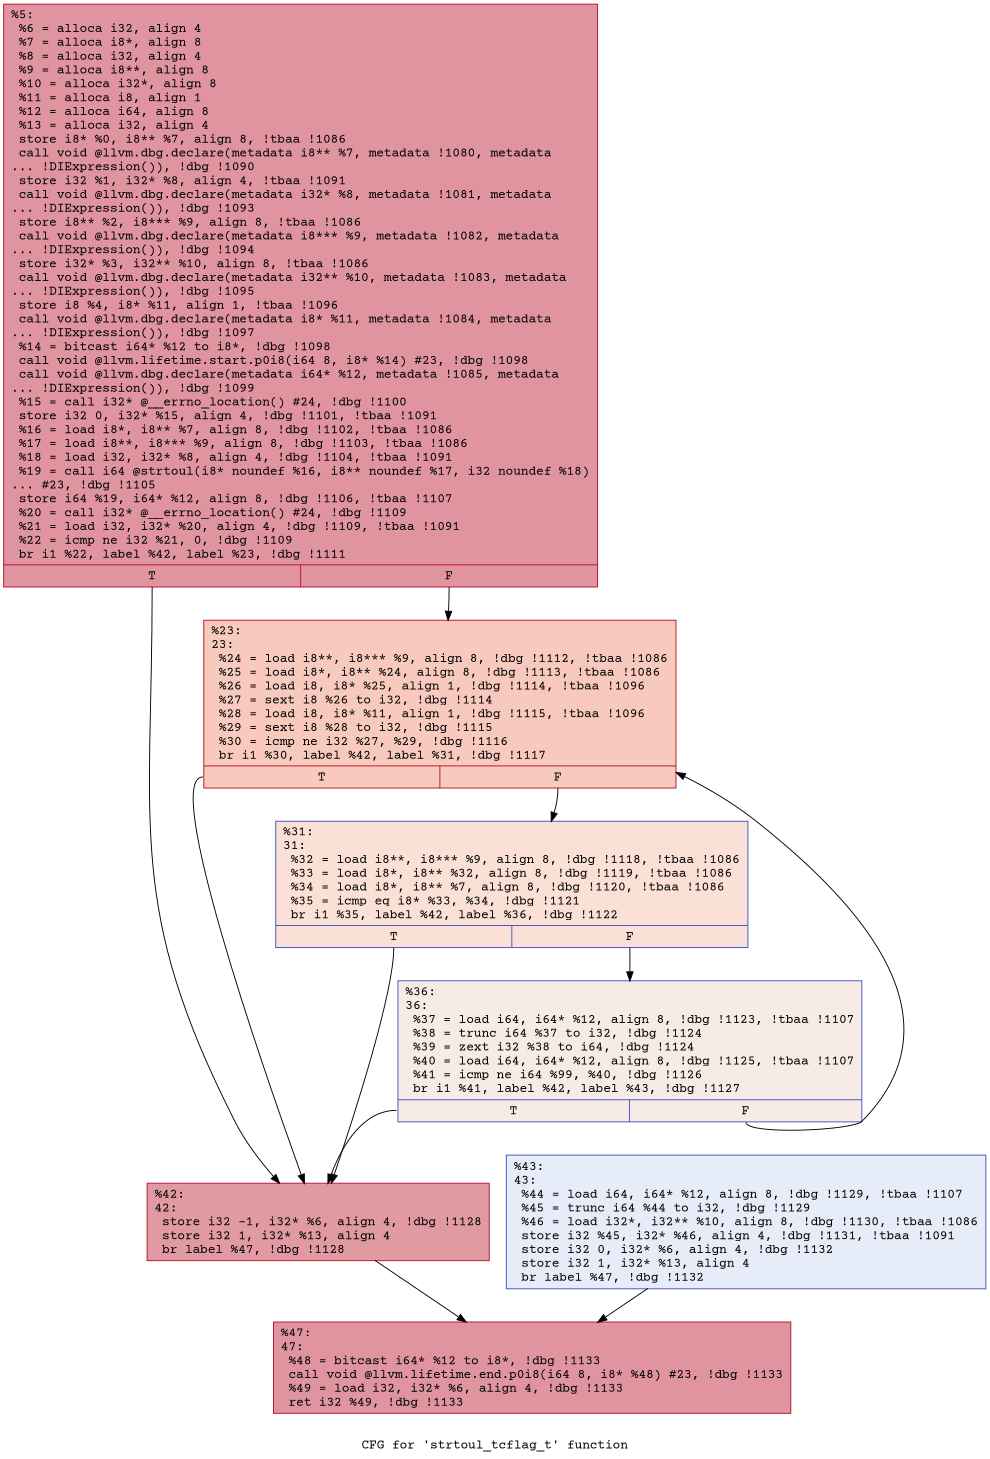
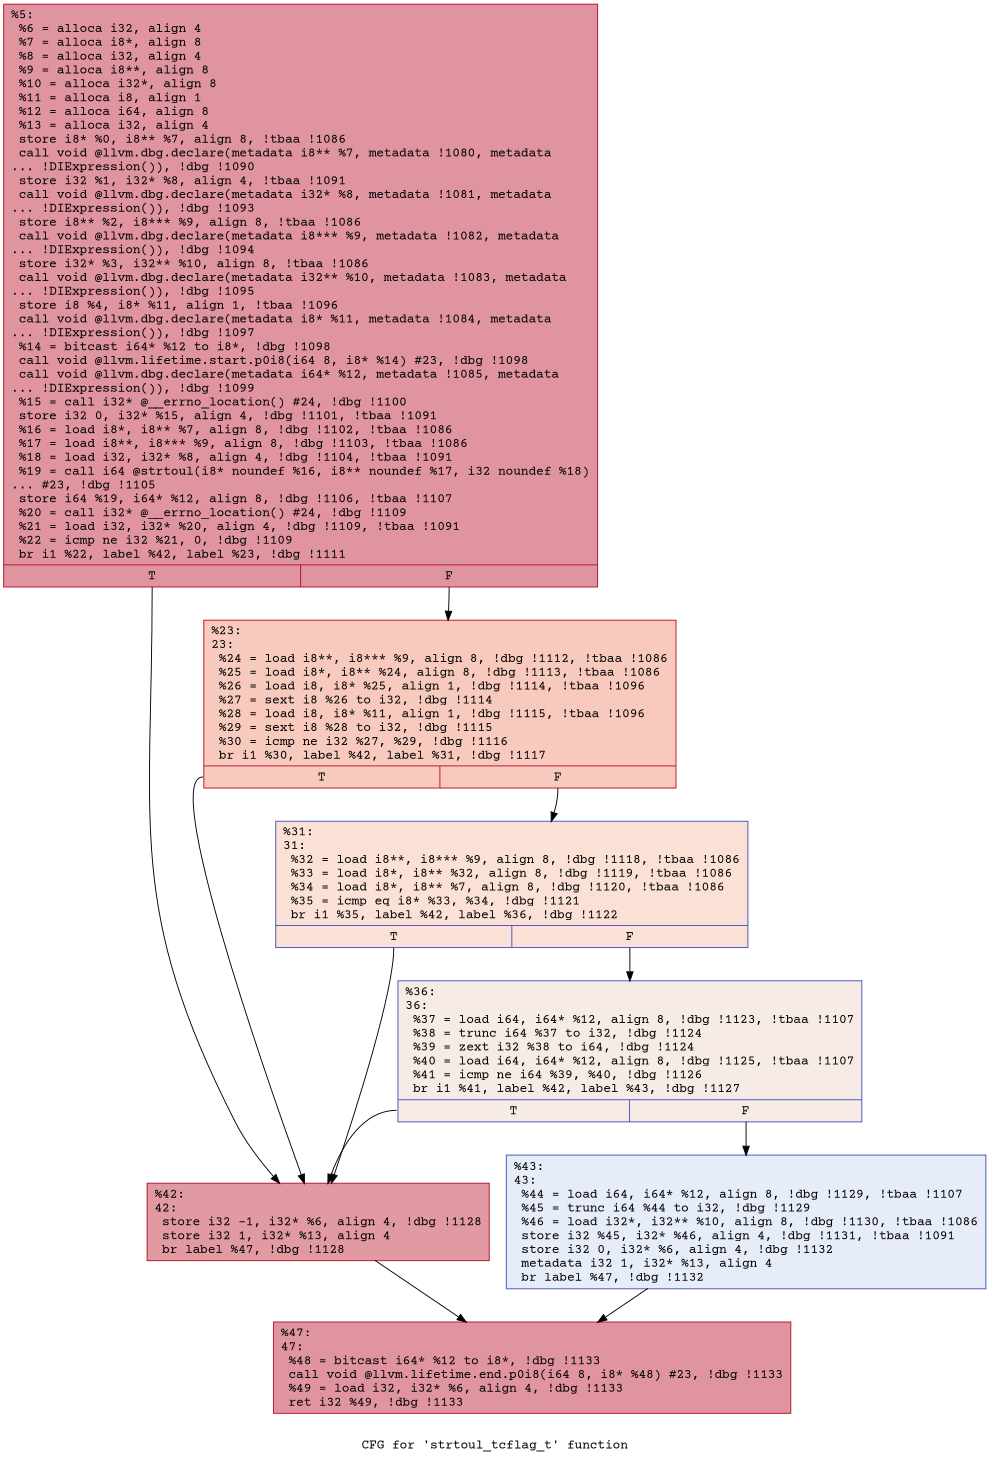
(889, 969) -> (746, 1134)
(554, 1074) -> (554, 1074)
(632, 1263) -> (643, 1263)
